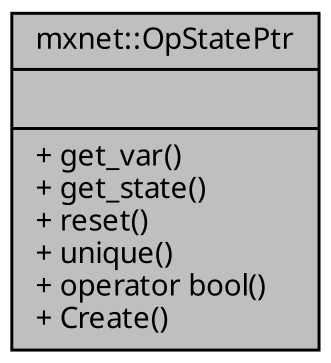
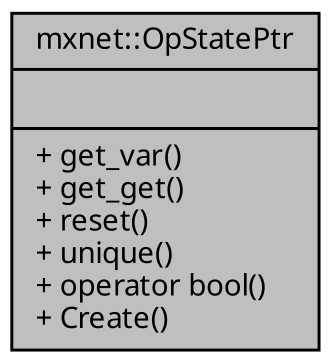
(121, 189) -> (111, 189)
